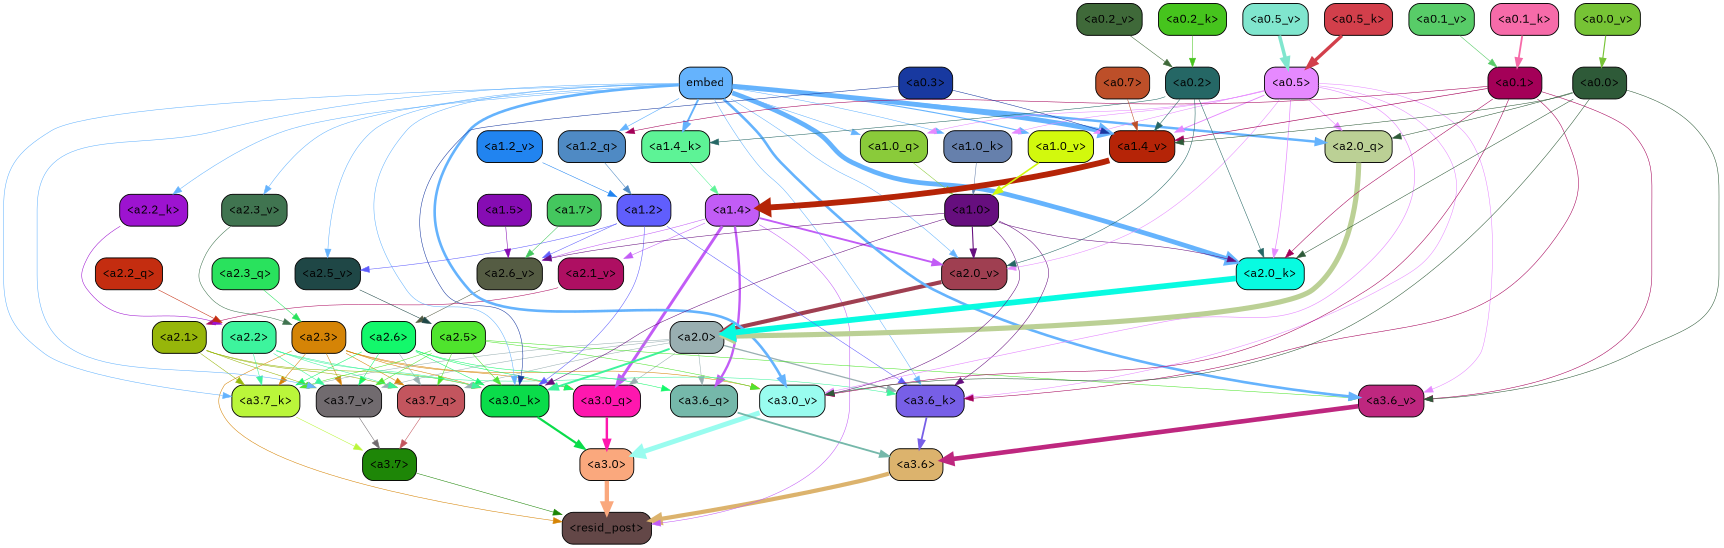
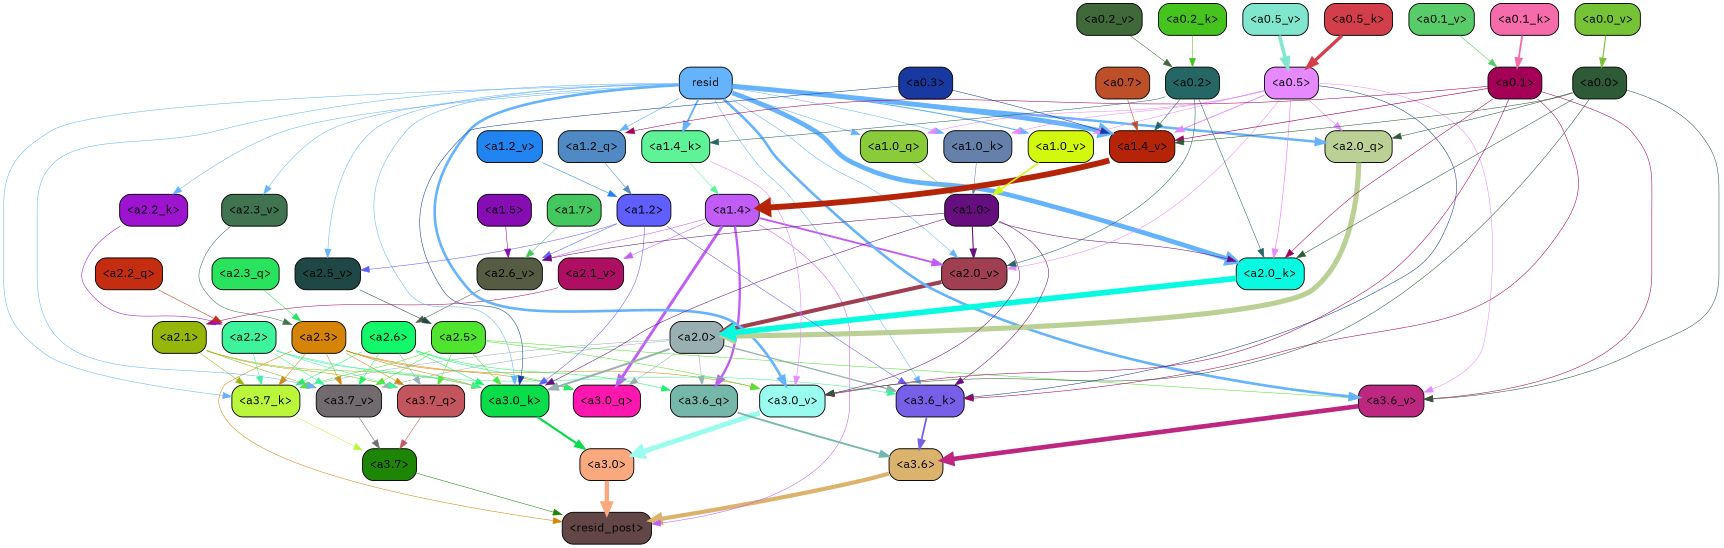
(706, 83) -> (706, 83)
(1384, 287) -> (1384, 287)
(1228, 317) -> (794, 255)
(556, 365) -> none
(614, 368) -> (614, 368)
(607, 429) -> none
